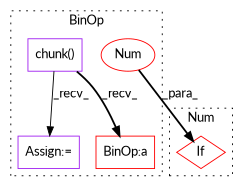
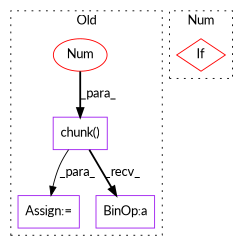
(87, 21) -> (87, 21)
(156, 92) -> (80, 90)
(71, 94) -> (78, 173)
(125, 152) -> (125, 212)
